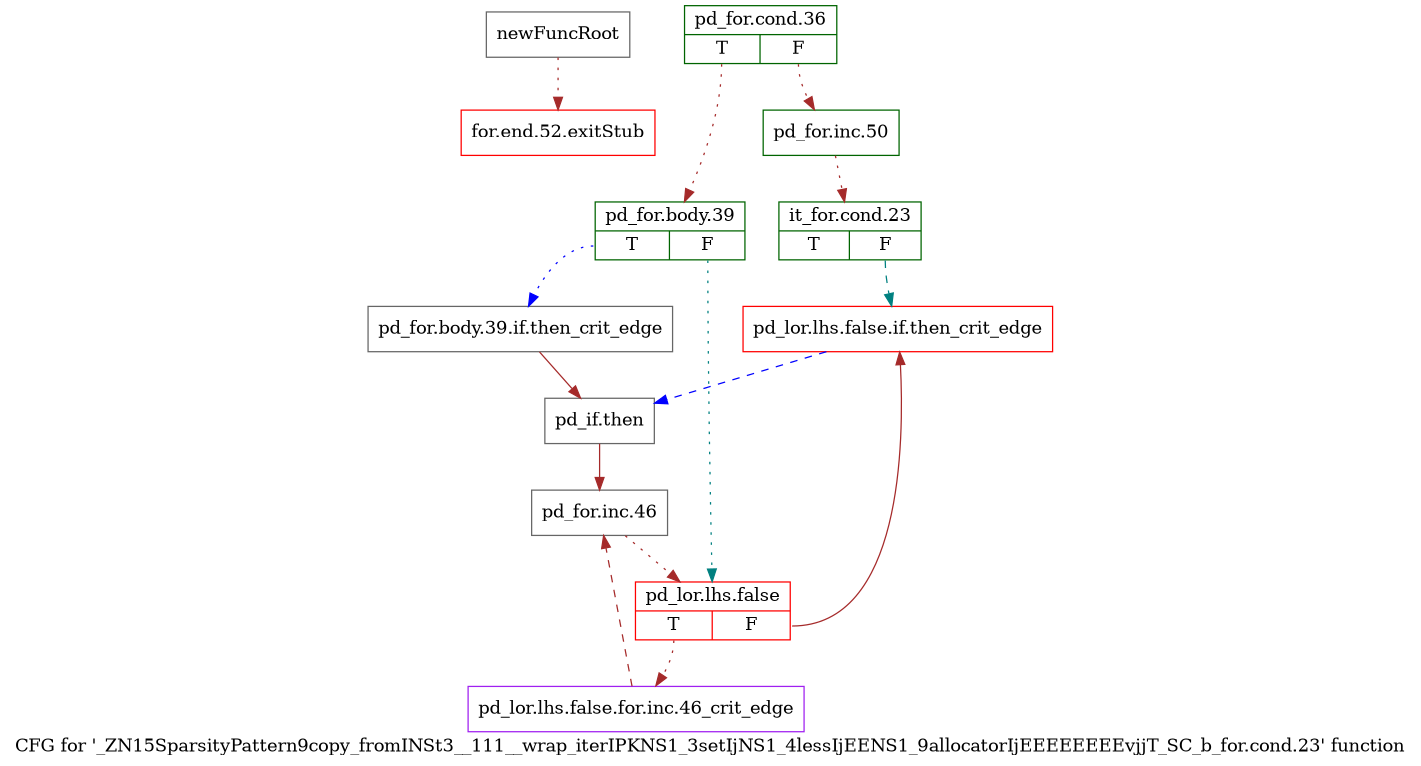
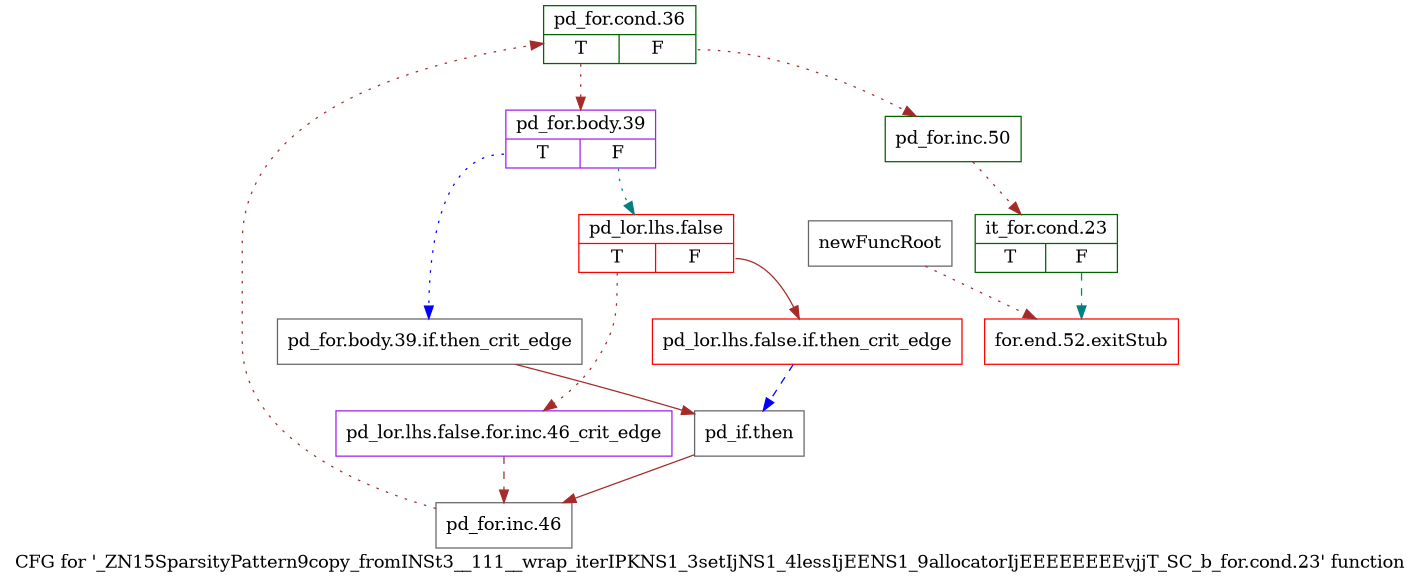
(670, 231) -> (581, 139)
(886, 277) -> (1082, 289)
(648, 555) -> (243, 240)
